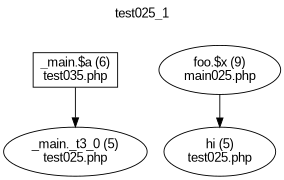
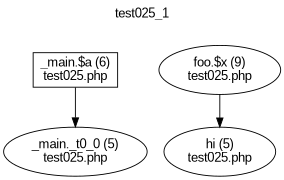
(75, 70) -> (75, 70)
(220, 70) -> (220, 70)
(75, 152) -> (75, 152)
